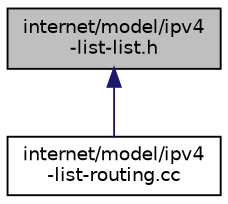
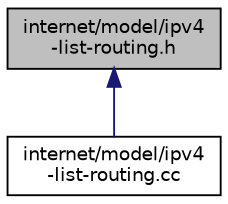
(114, 39) -> (114, 39)
